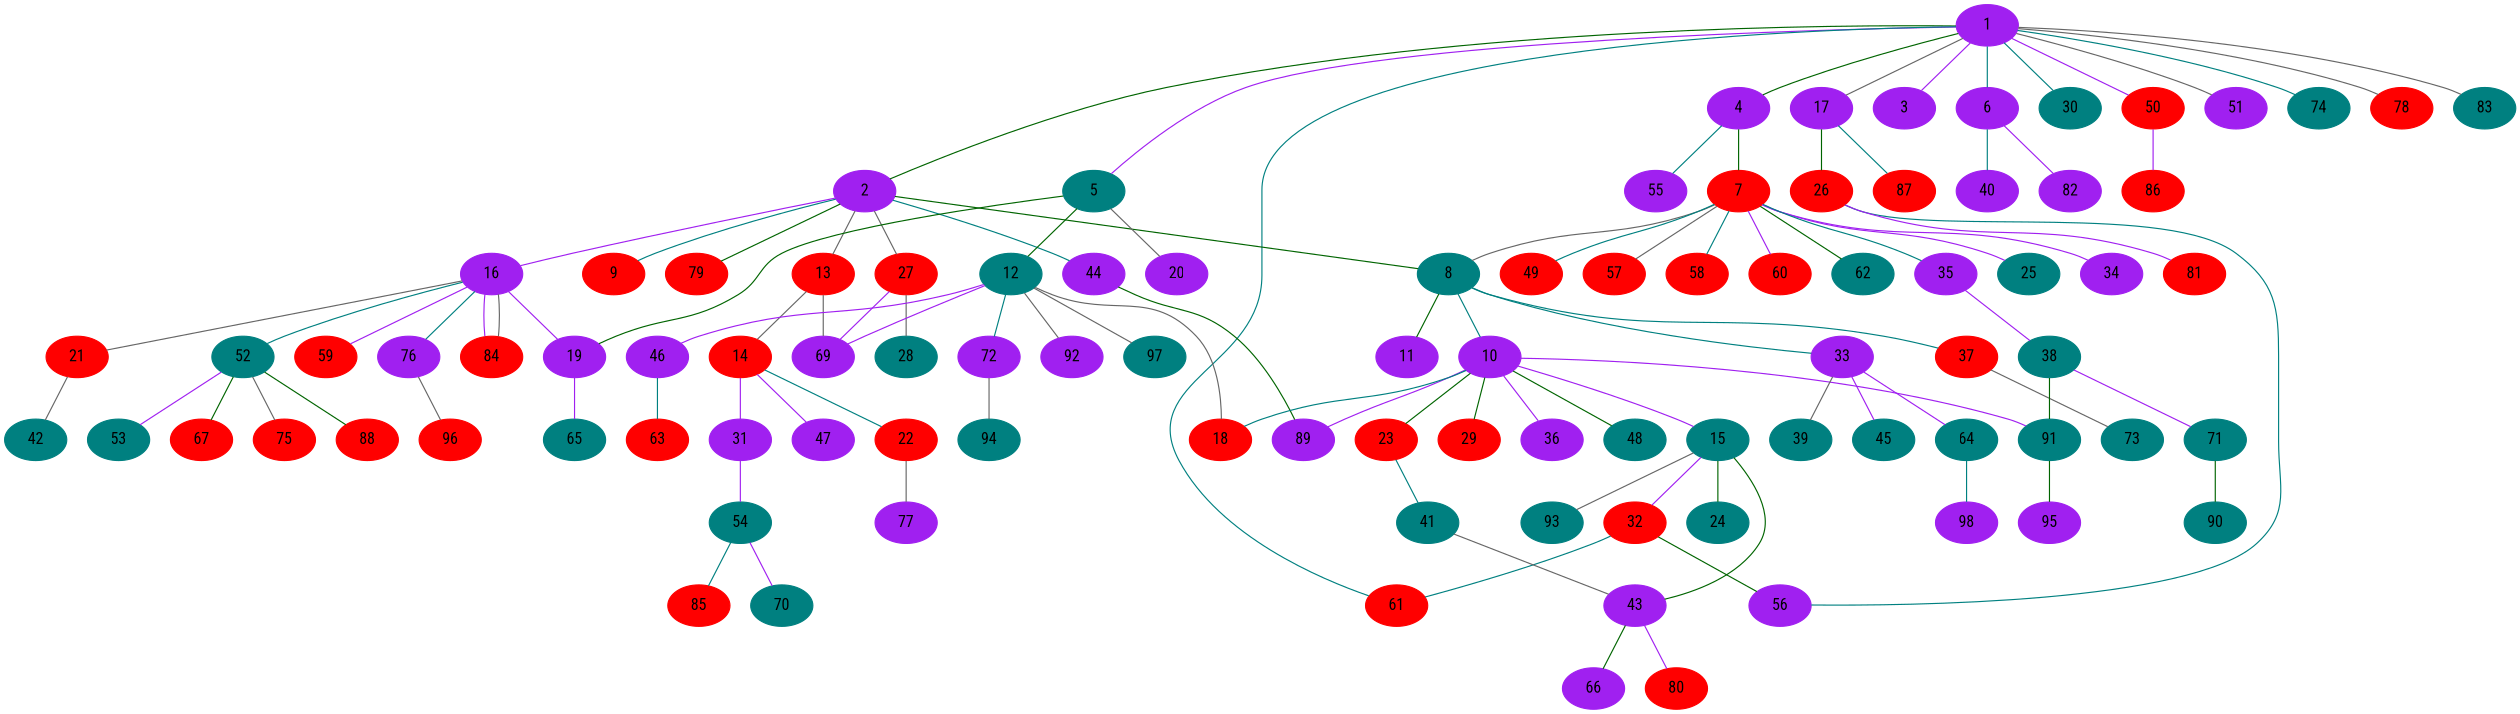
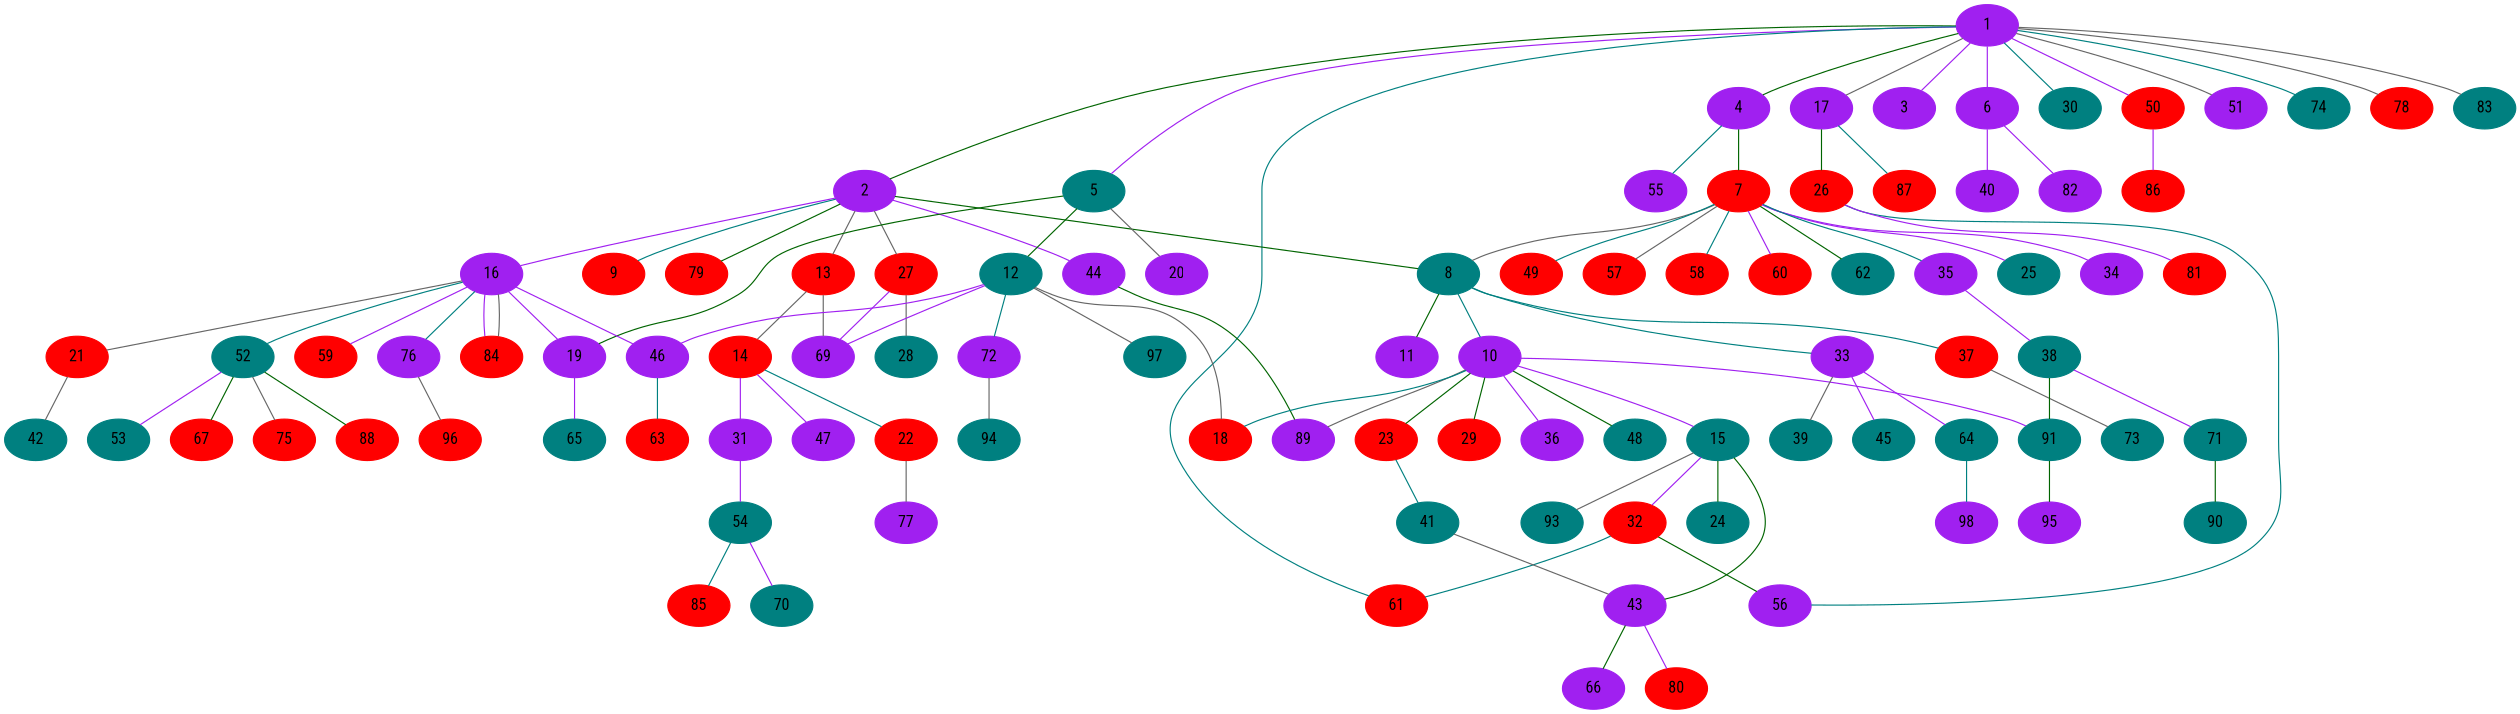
(1987, 67) -> (1987, 67)
(1987, 150) -> (1987, 150)
(982, 228) -> (982, 228)
none -> (574, 315)
(1072, 357) -> none
(1393, 400) -> (1393, 400)
